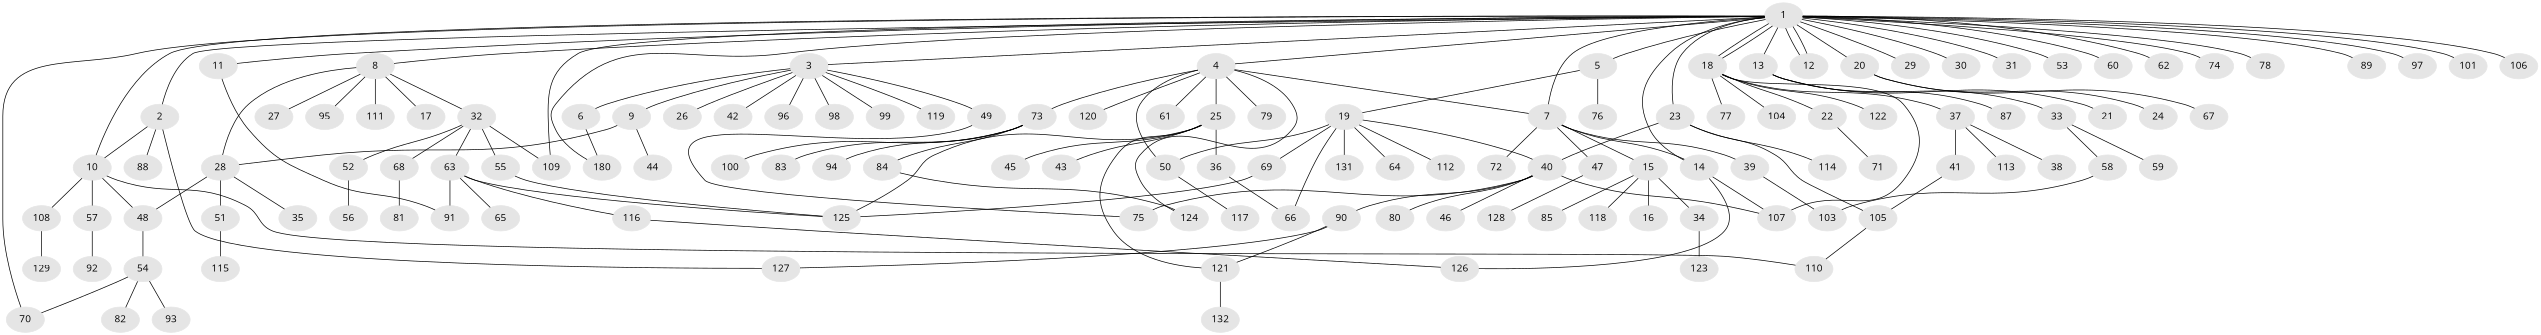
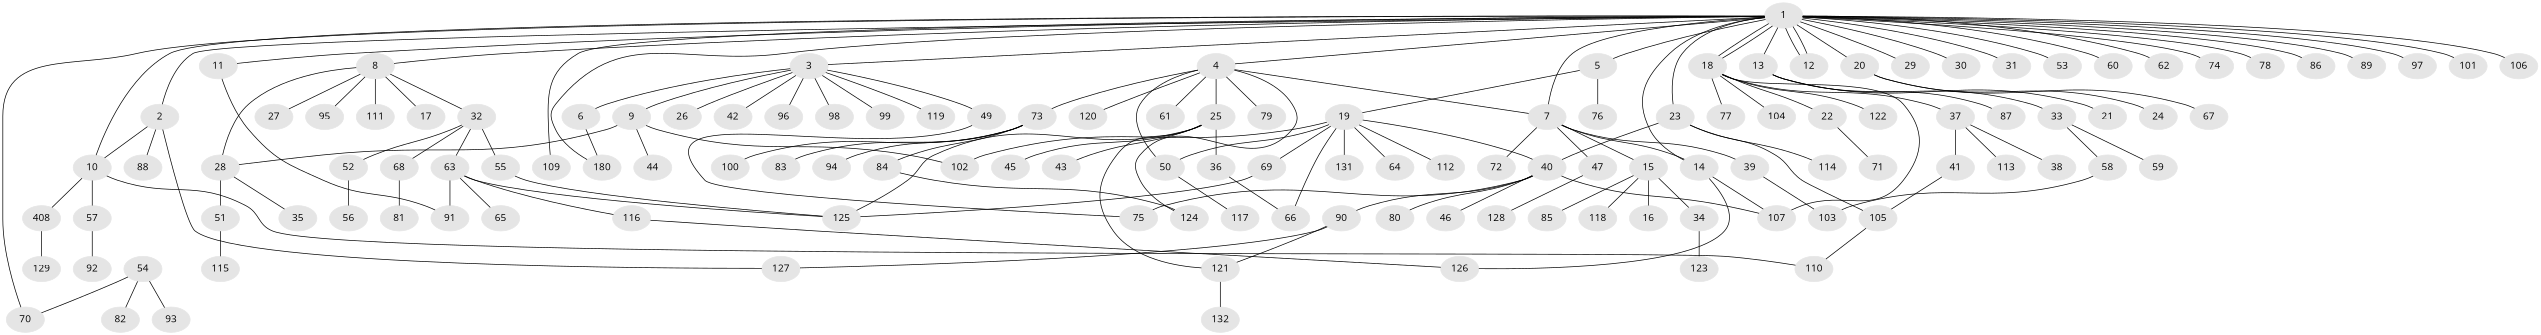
none -> (2316, 66)
(514, 142) -> none
none -> (960, 168)
(42, 218) -> (42, 218)
(143, 218) -> none
